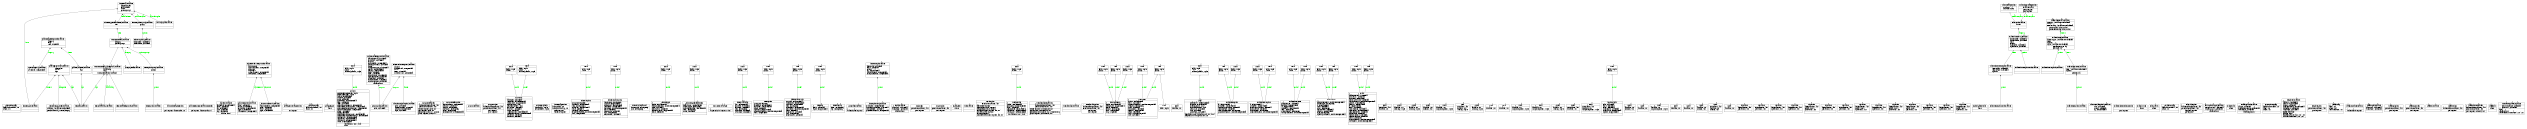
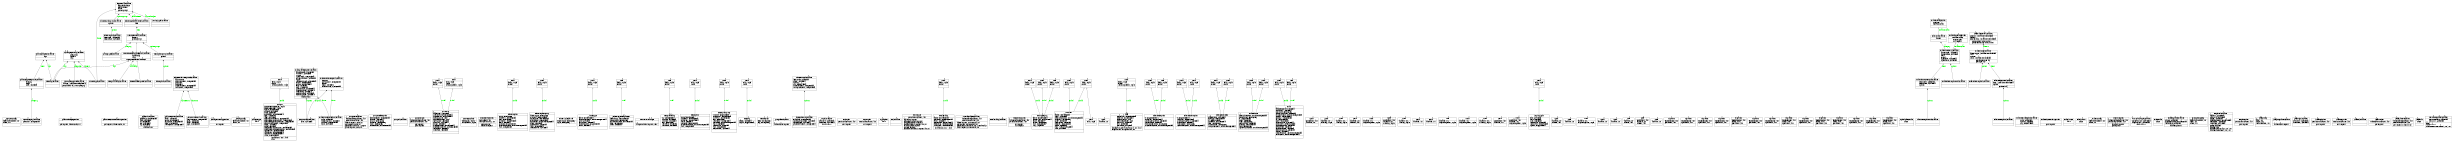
(126, 6) -> (124, 6)
(140, 17) -> (123, 17)
(2023, 17) -> (1954, 47)
(72, 57) -> (39, 70)
none -> (325, 106)
